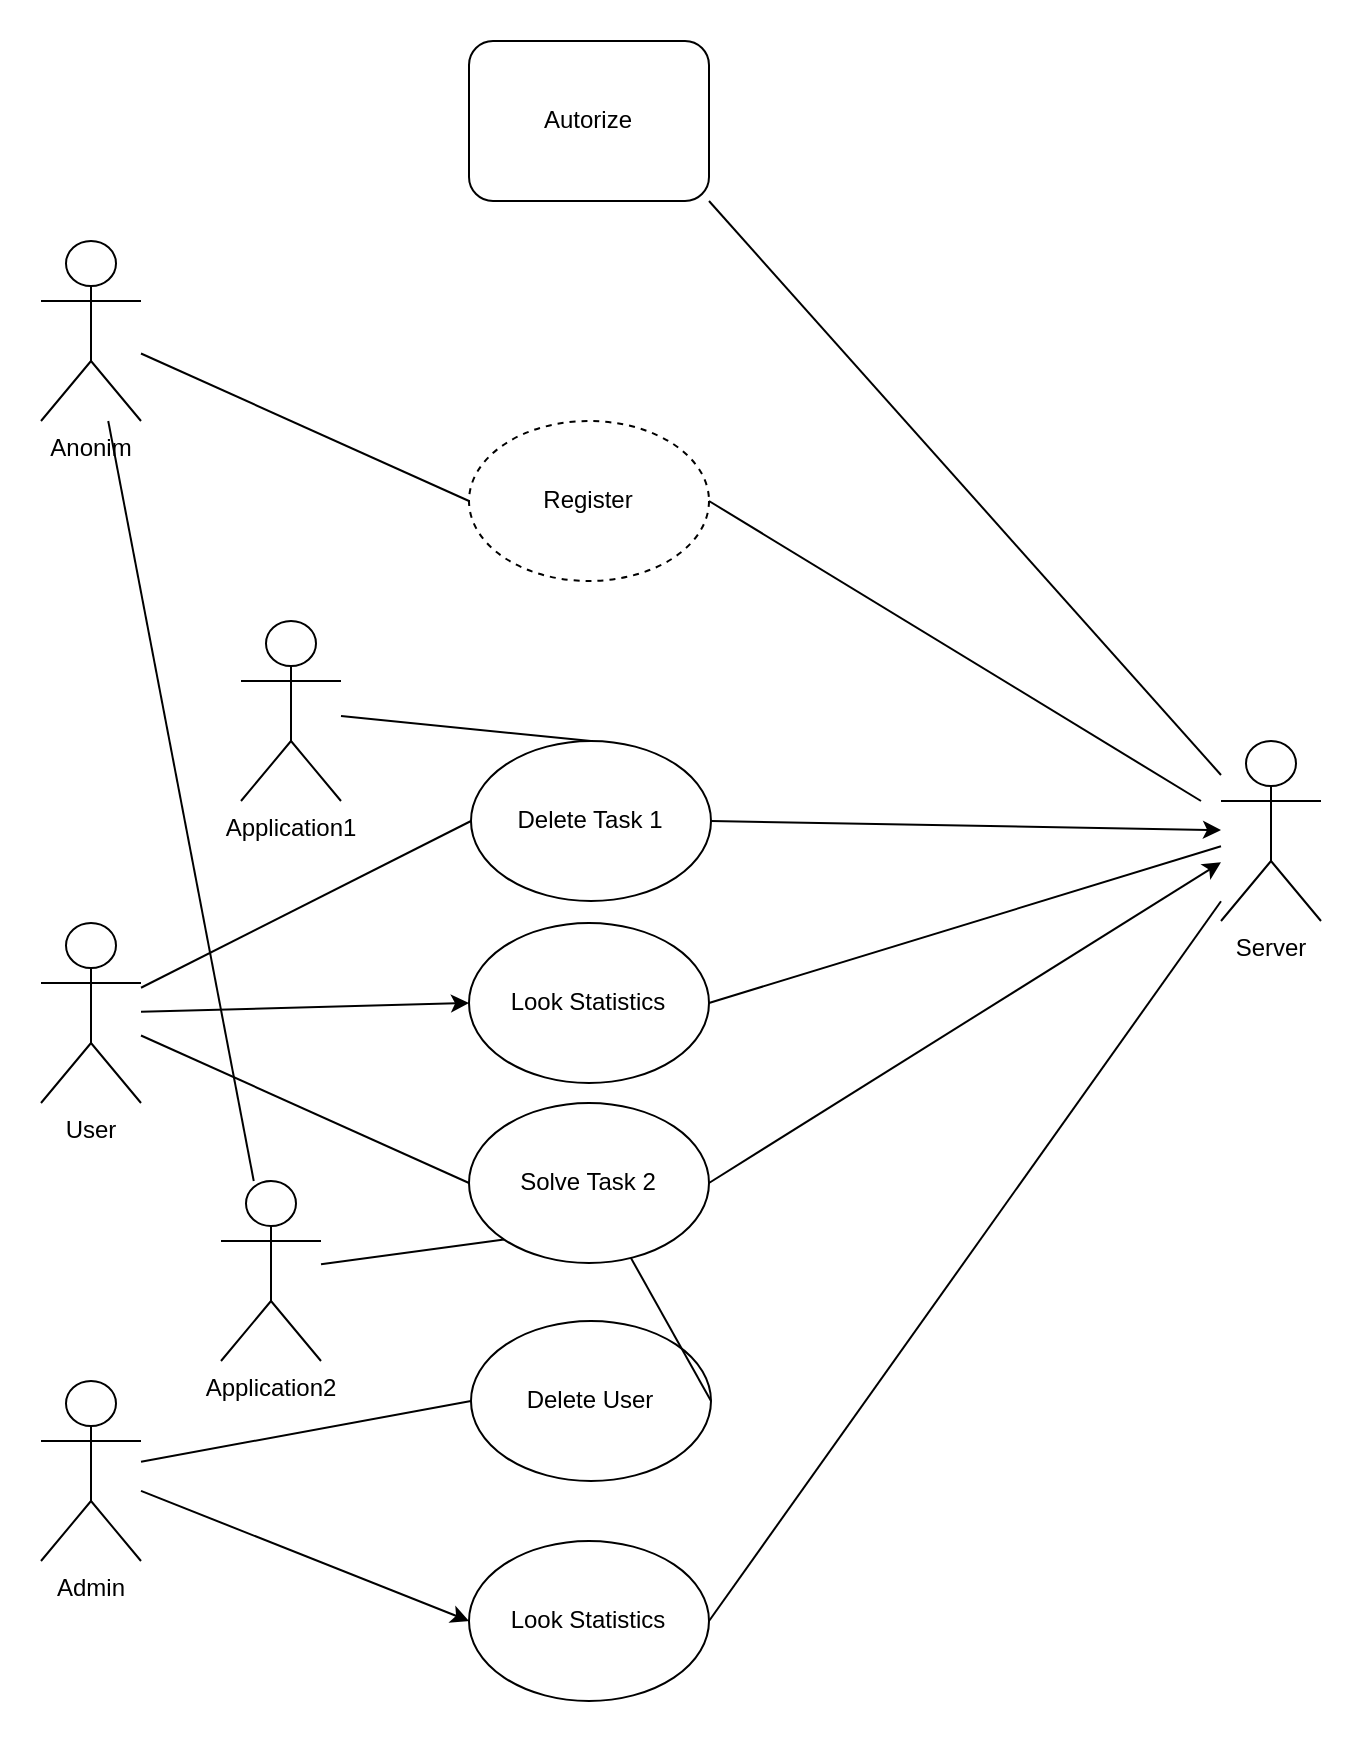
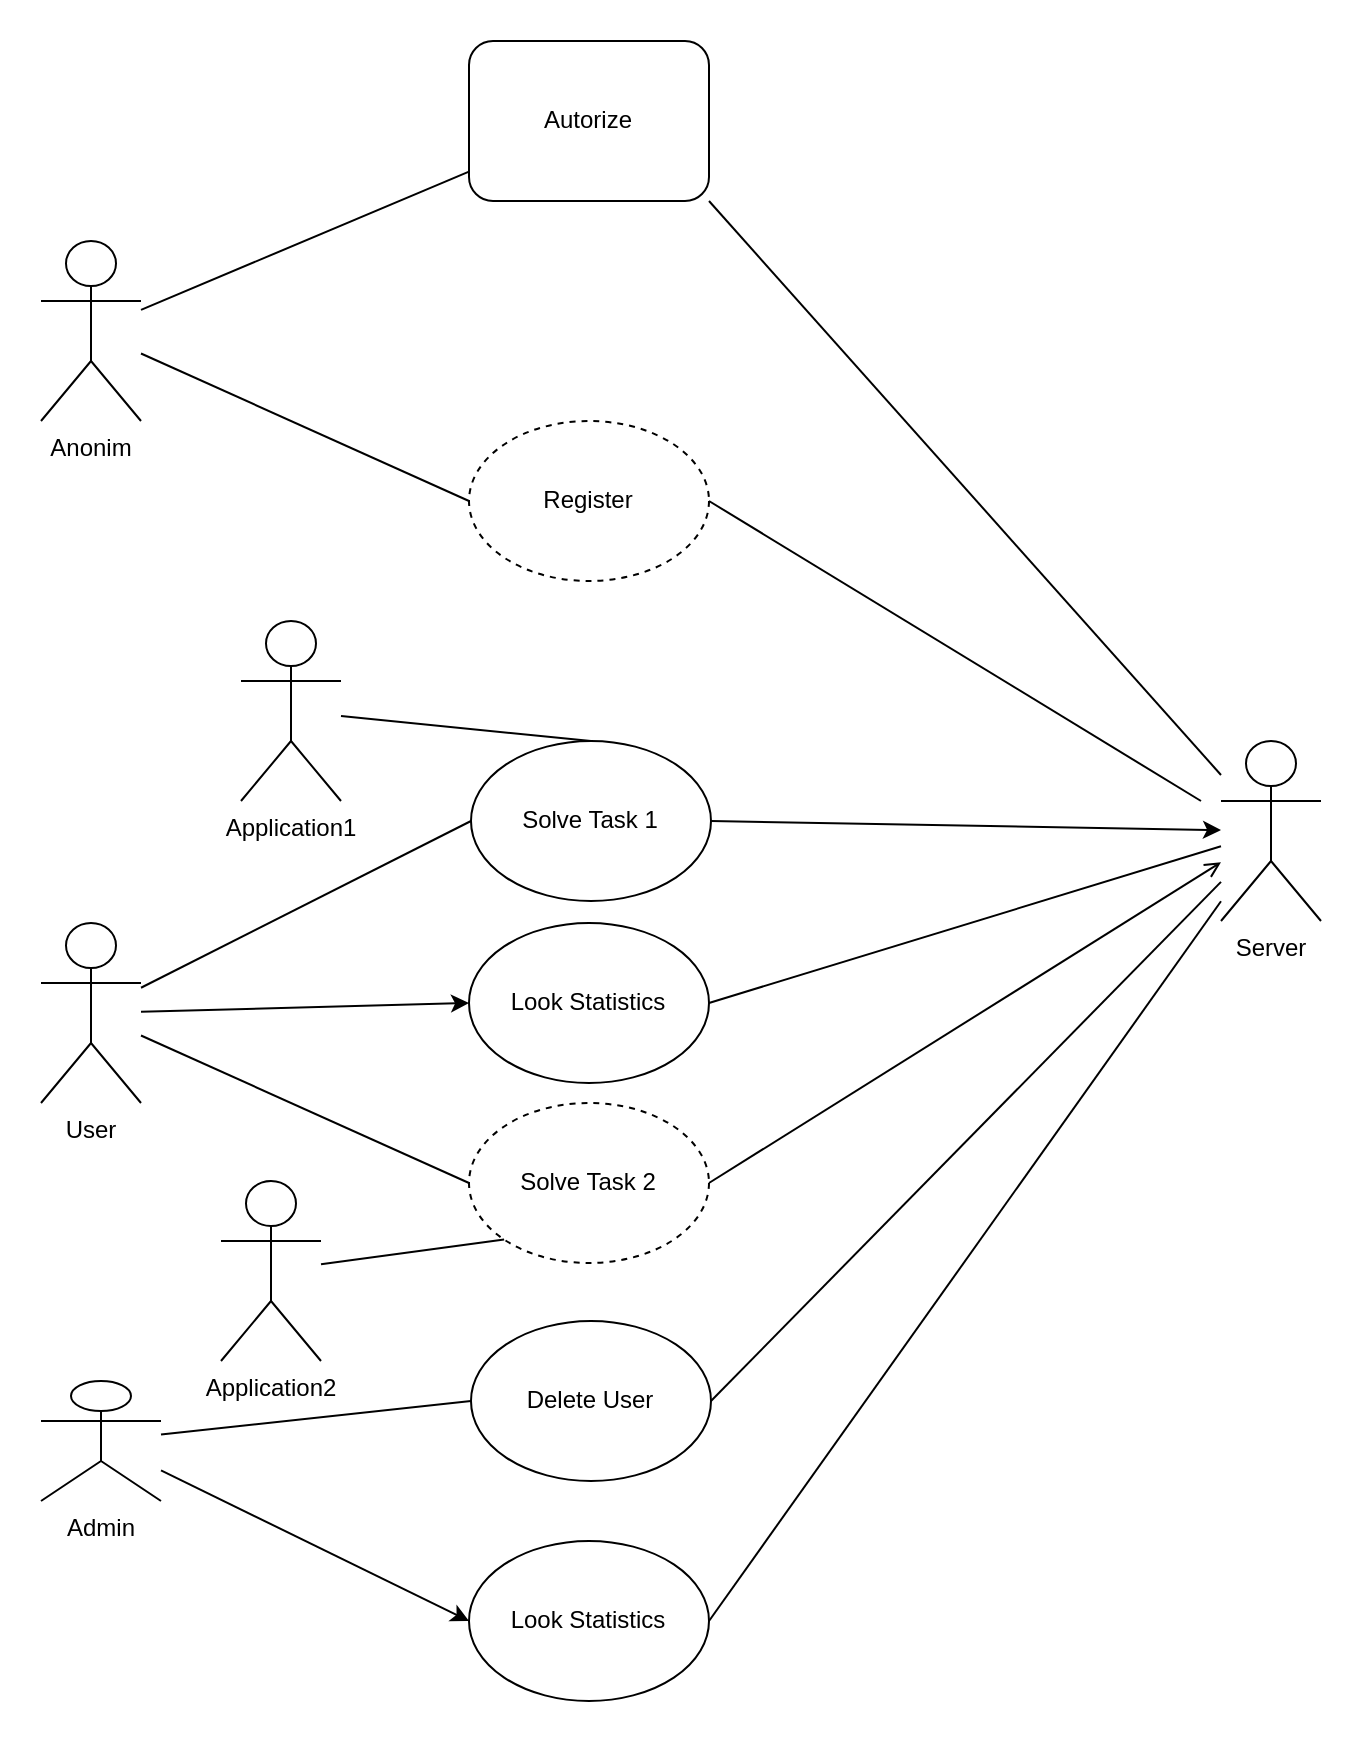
(171, 746) -> (305, 241)
(591, 821) -> (591, 821)
(1209, 870) -> (1211, 868)
(589, 1183) -> (589, 1183)
(671, 1330) -> (966, 1142)
(91, 1471) -> (101, 1441)
